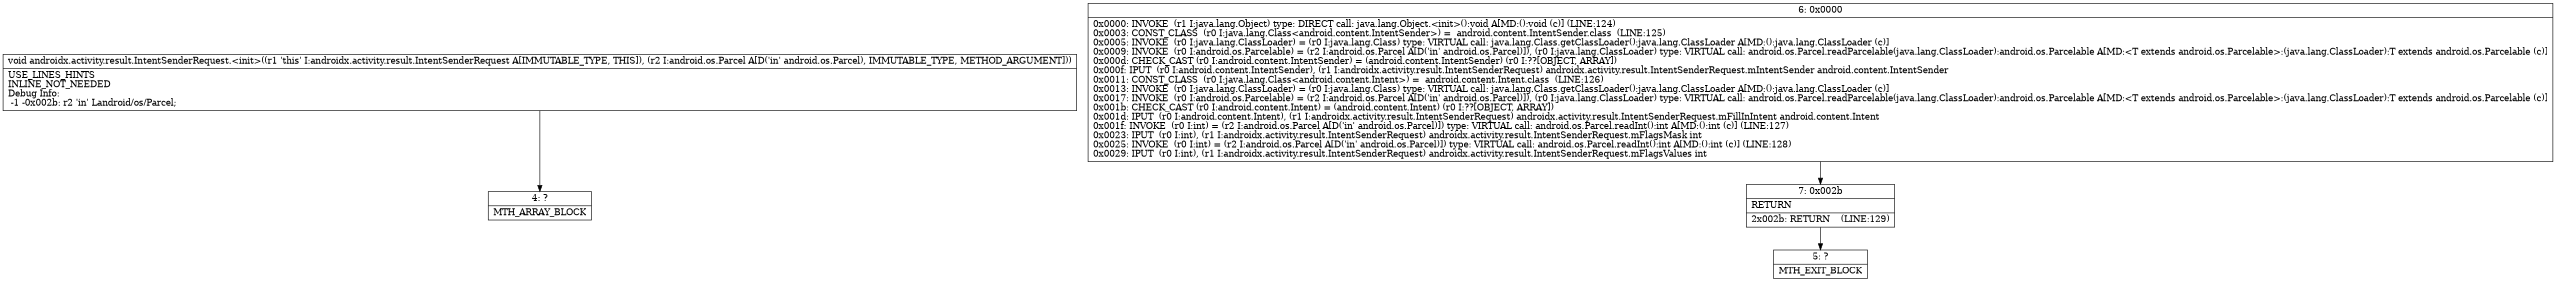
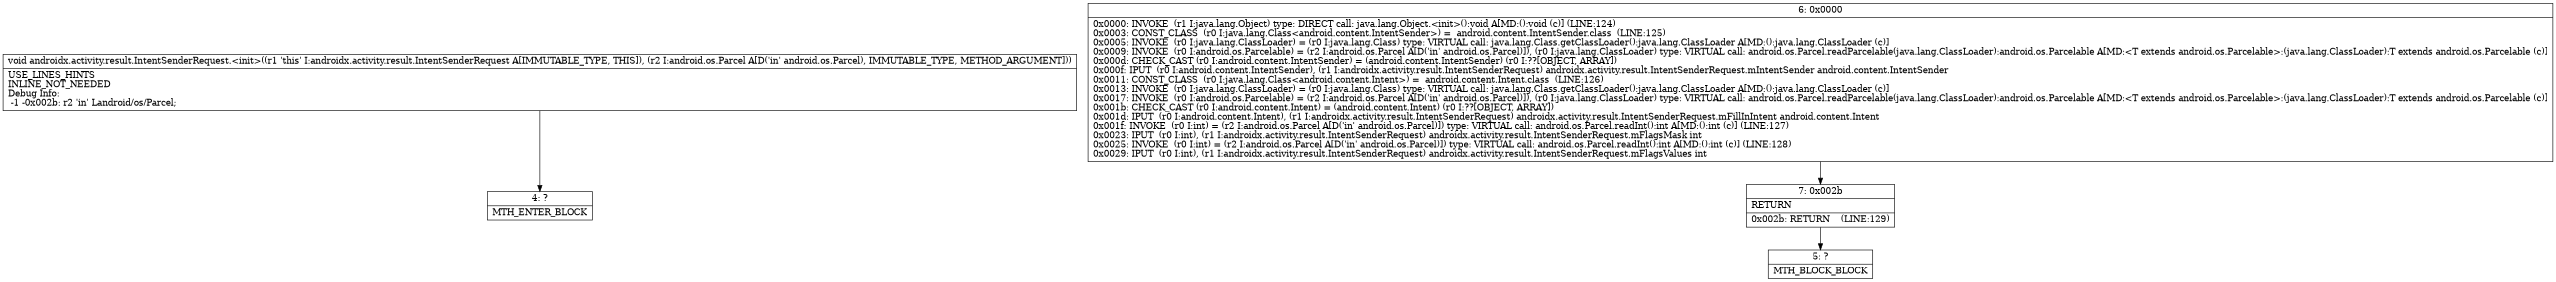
(540, 213) -> (540, 213)
(1820, 220) -> (1820, 220)
(1820, 271) -> (1820, 271)
